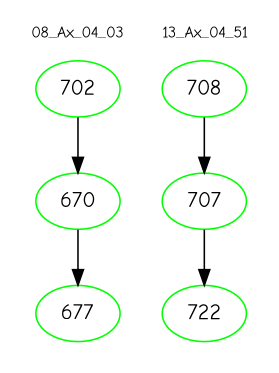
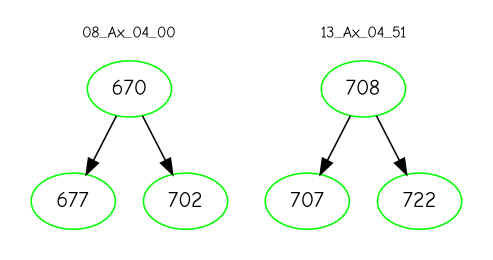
(78, 34) -> (129, 34)
(78, 137) -> (154, 138)
(204, 250) -> (388, 138)
